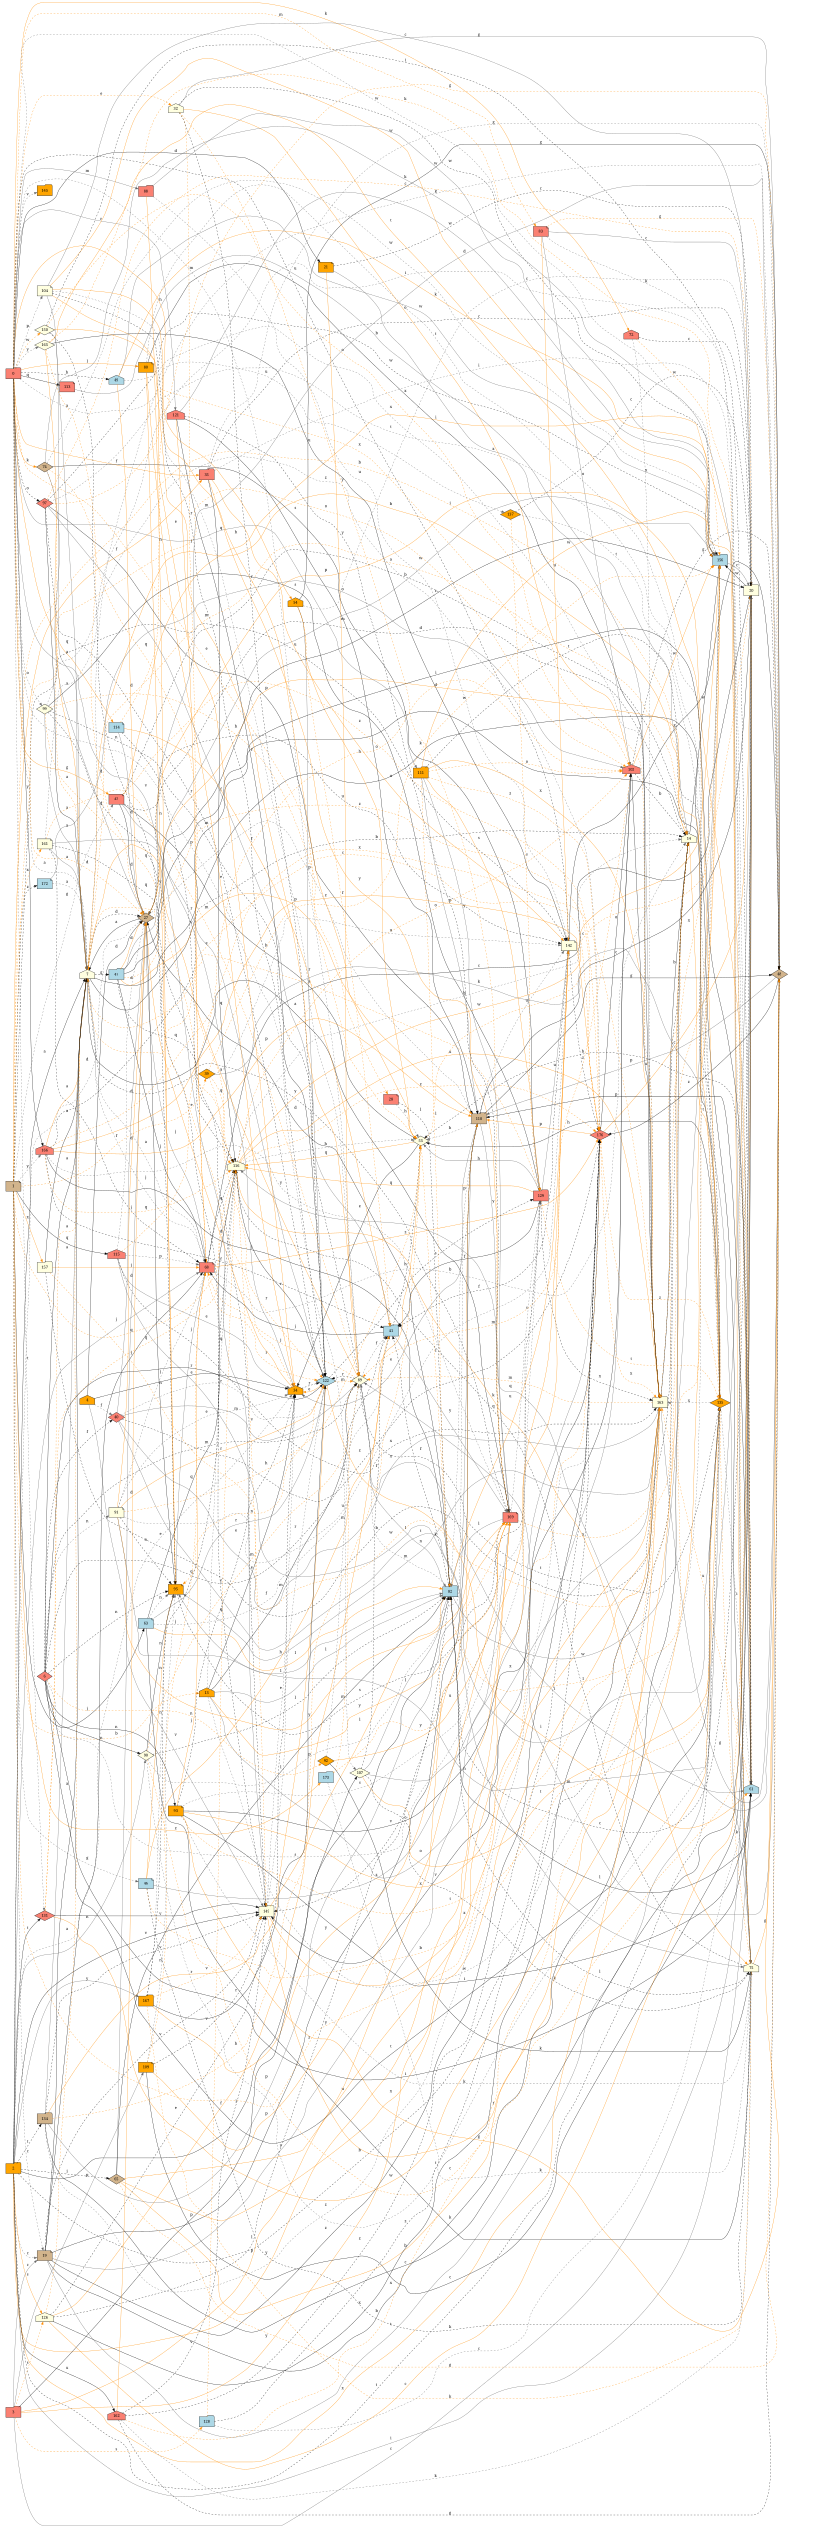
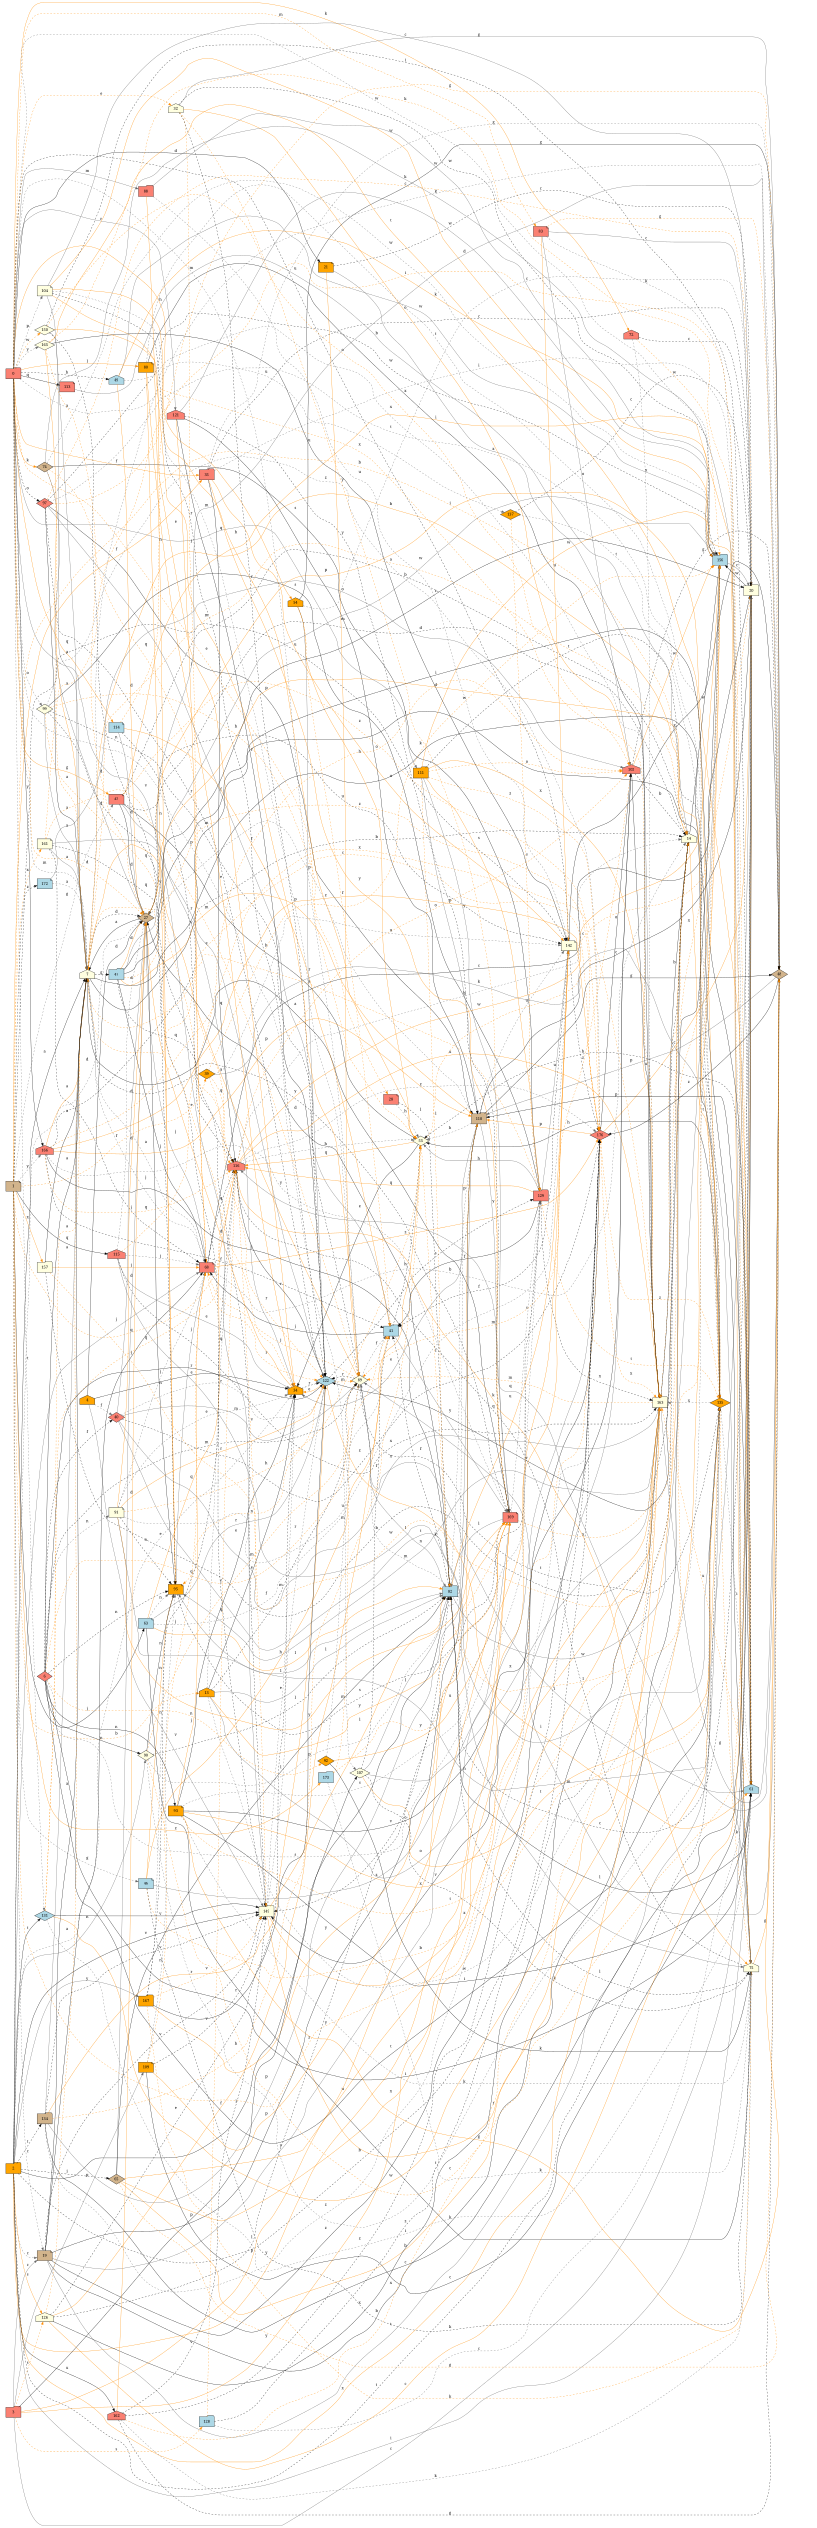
(45, 191) -> none
(696, 325) -> (696, 325)
(124, 579) -> none
(45, 863) -> (45, 863)
none -> (680, 1044)
(414, 1087) -> (414, 1087)
(236, 1166) -> (236, 1166)
(161, 1256) -> (161, 1256)
(214, 1435) -> (214, 1435)
(308, 1538) -> (308, 1538)
(234, 1583) -> (234, 1583)
(224, 1598) -> (224, 1598)
(45, 1916) -> (45, 1916)
none -> (370, 2244)
